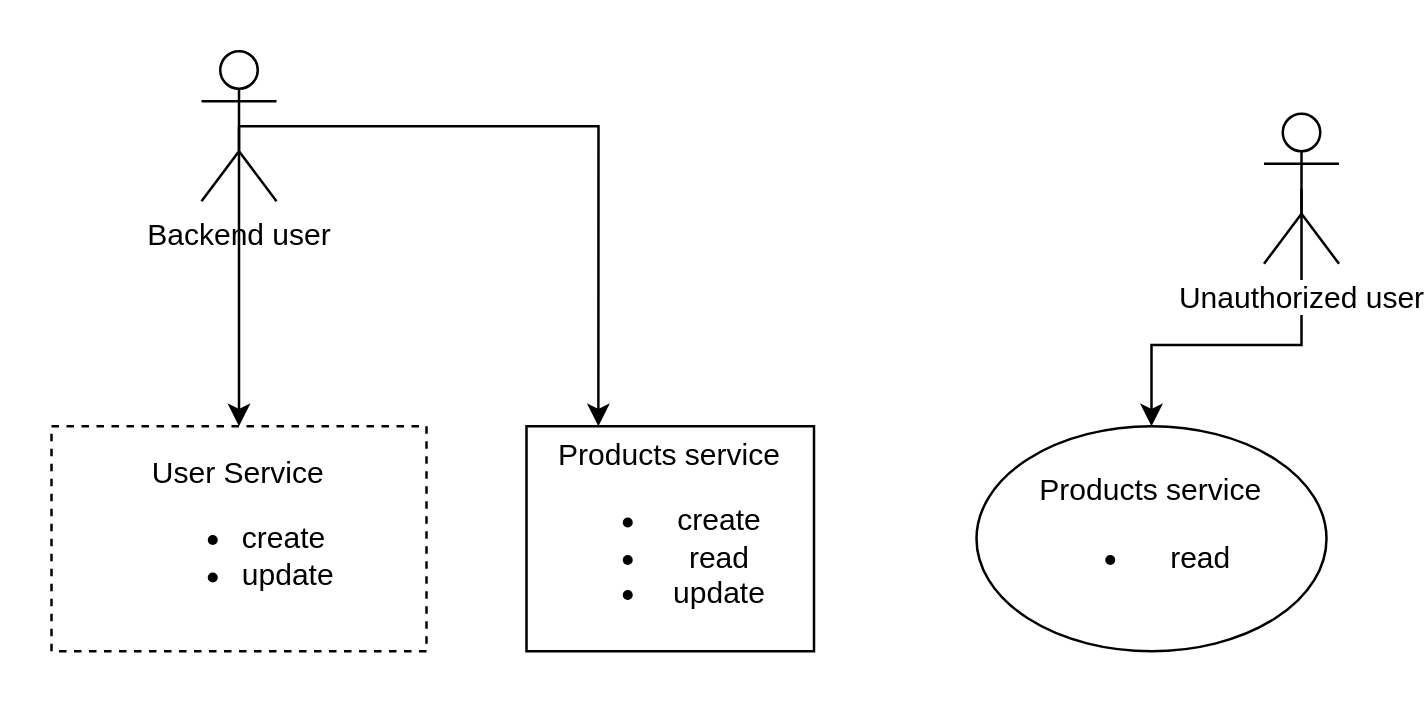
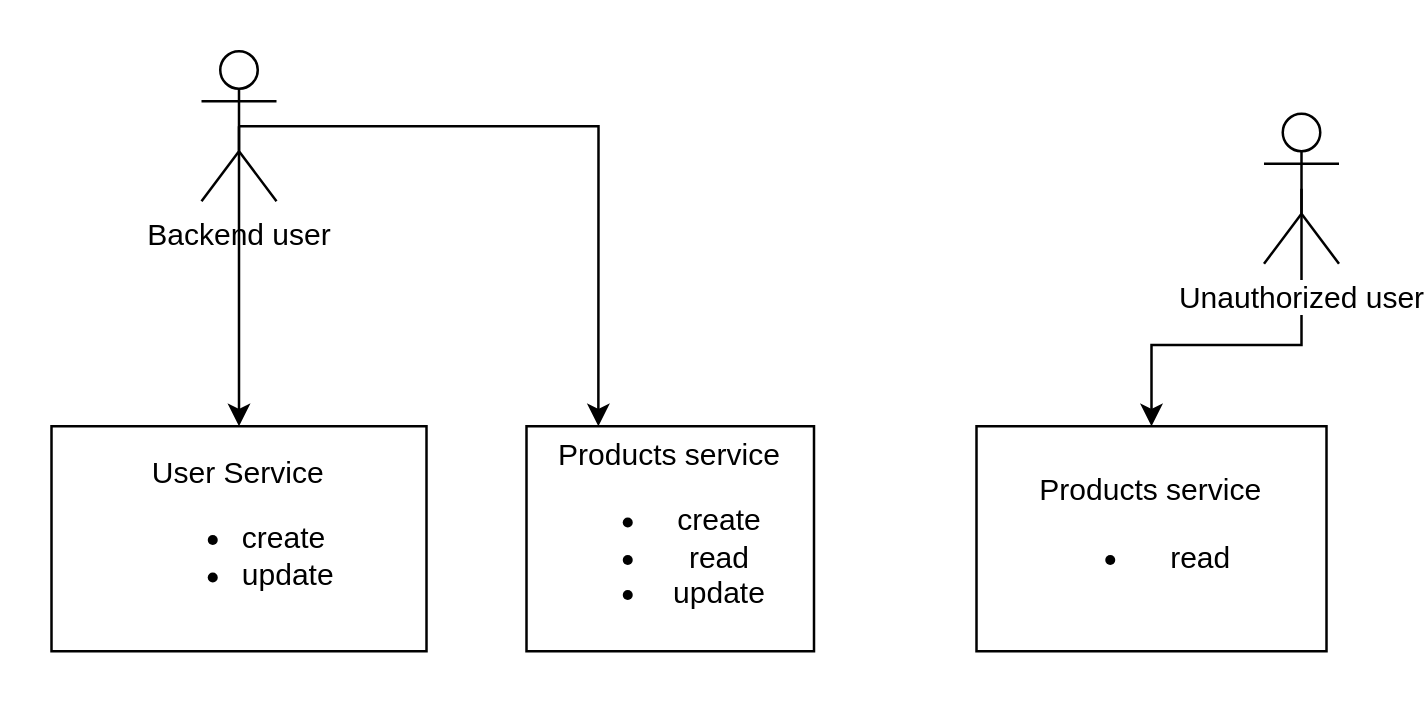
(239, 539) -> (239, 539)
(1151, 539) -> (1151, 539)
